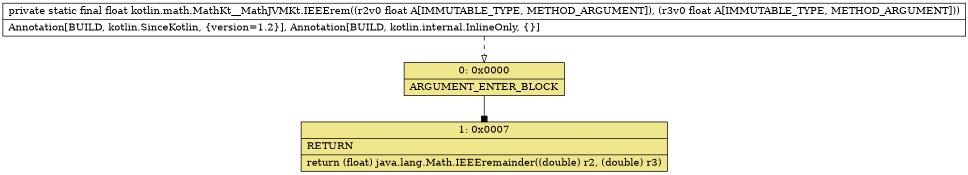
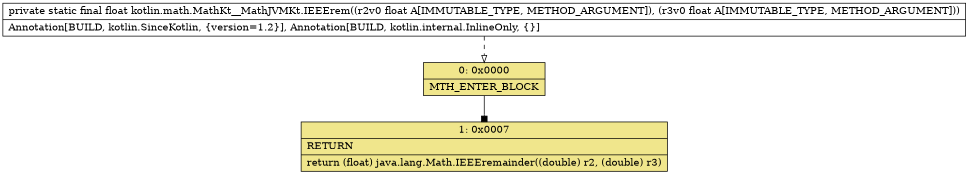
(484, 87) -> (484, 87)
